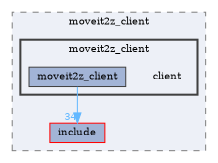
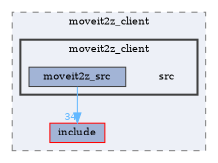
(77, 77) -> (77, 77)
(167, 77) -> (167, 77)
